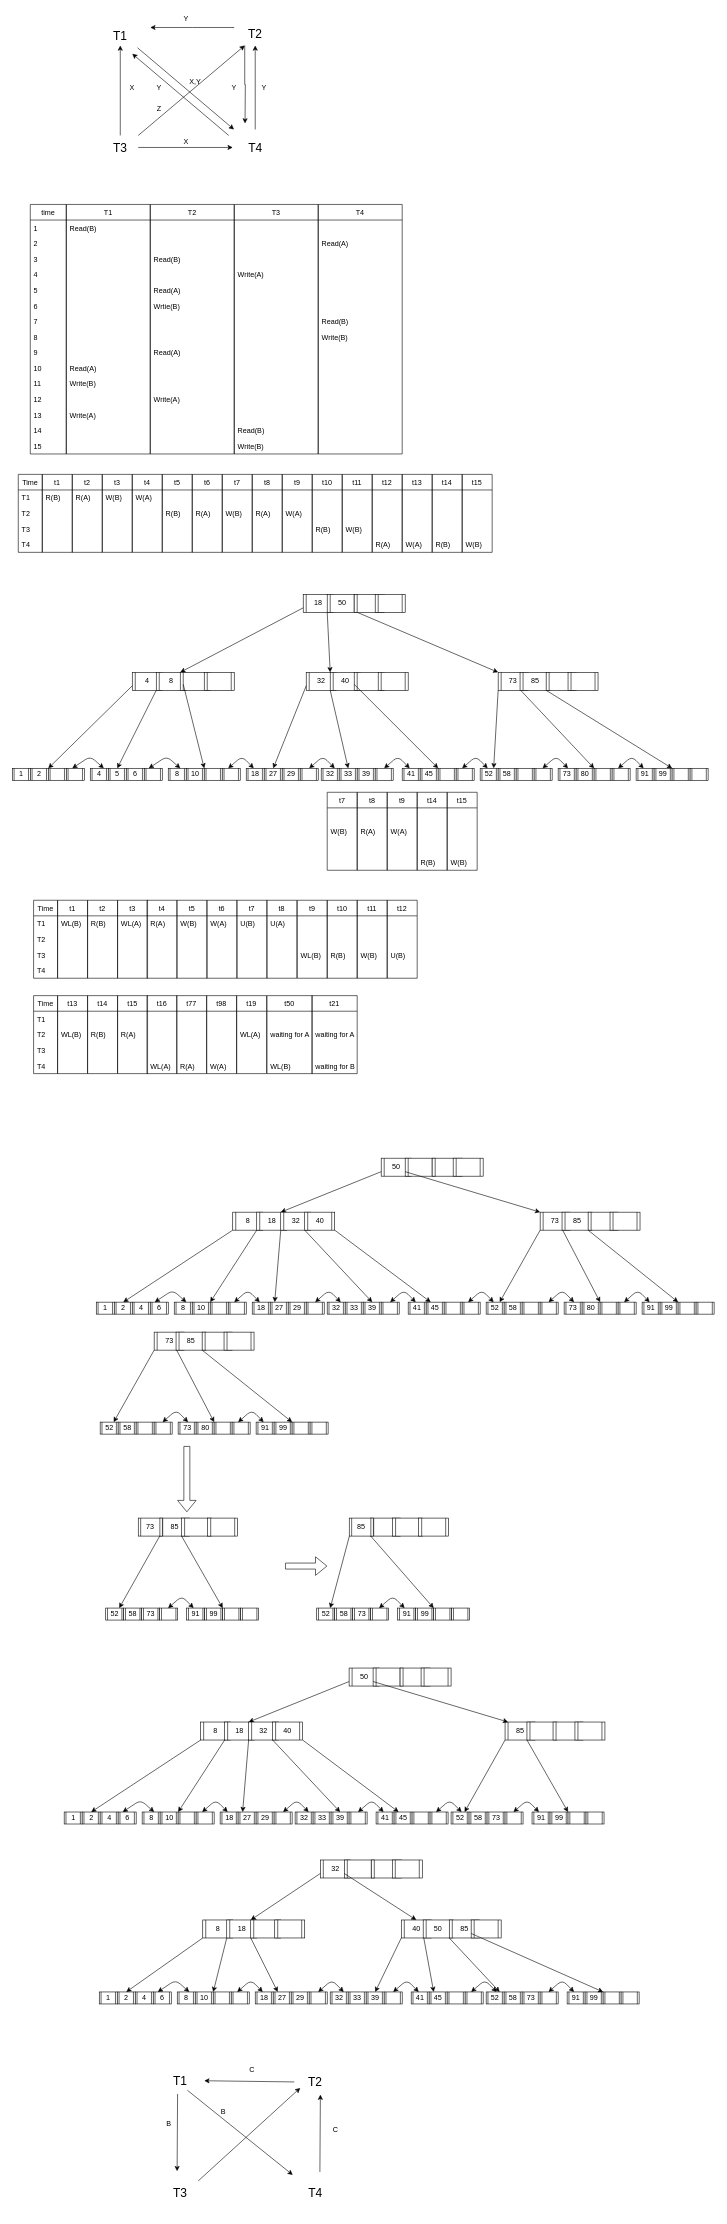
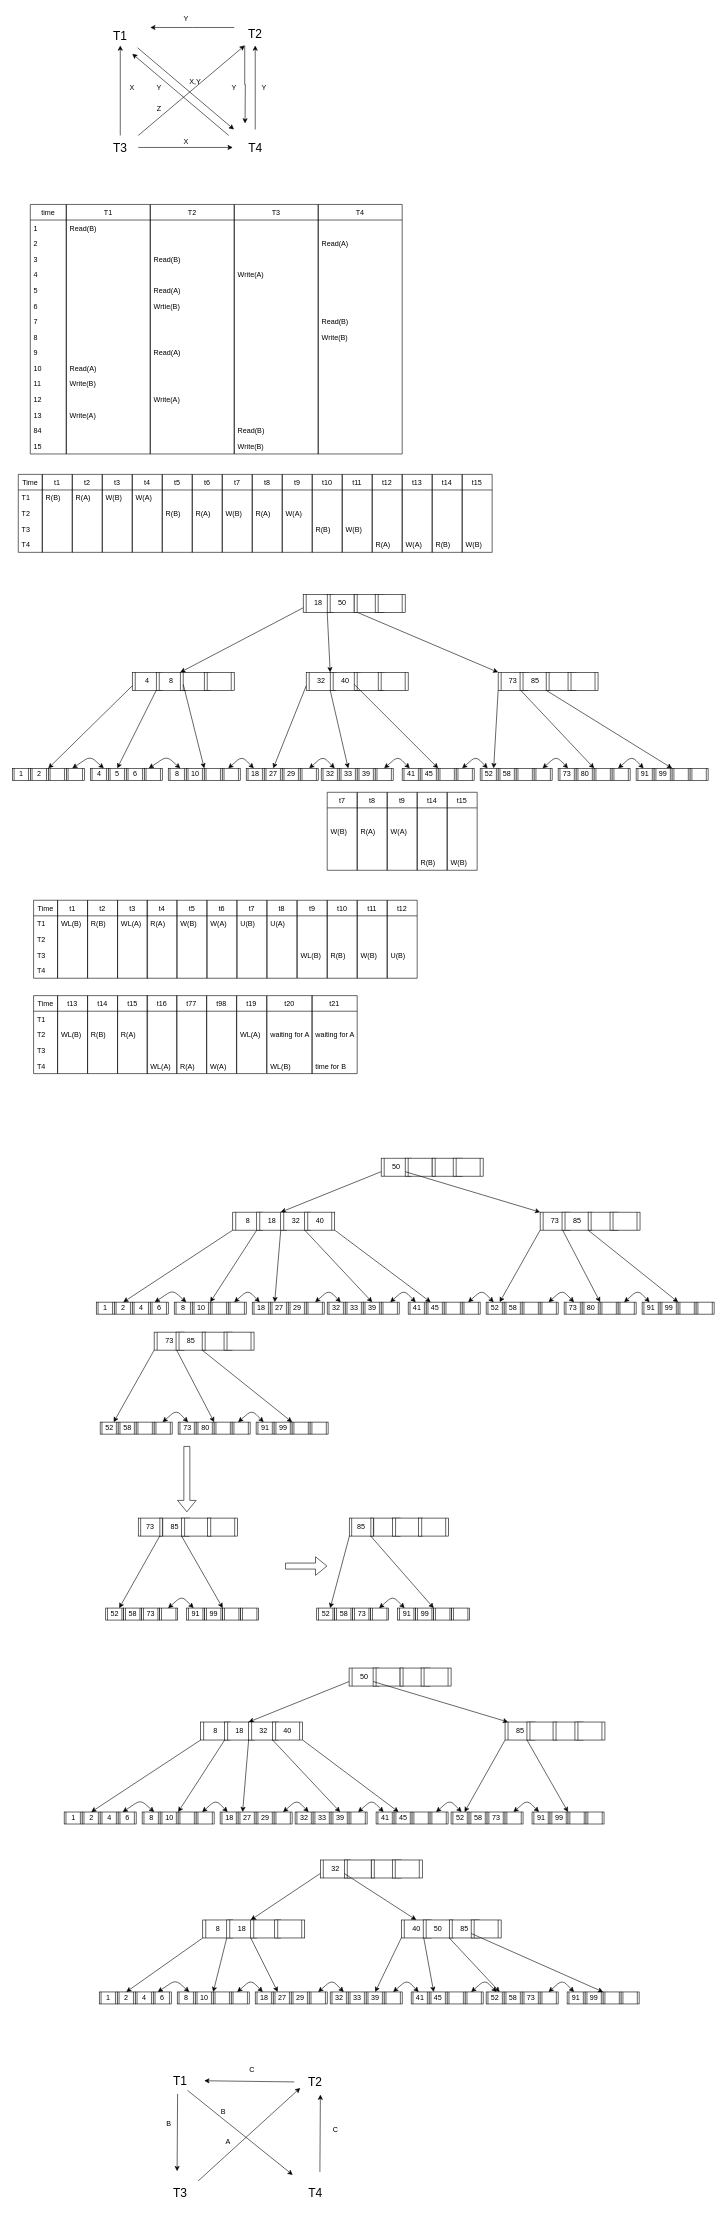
(38, 431) -> (38, 431)
(289, 1004) -> (289, 1004)
(338, 1066) -> (333, 1066)
none -> (228, 2142)
